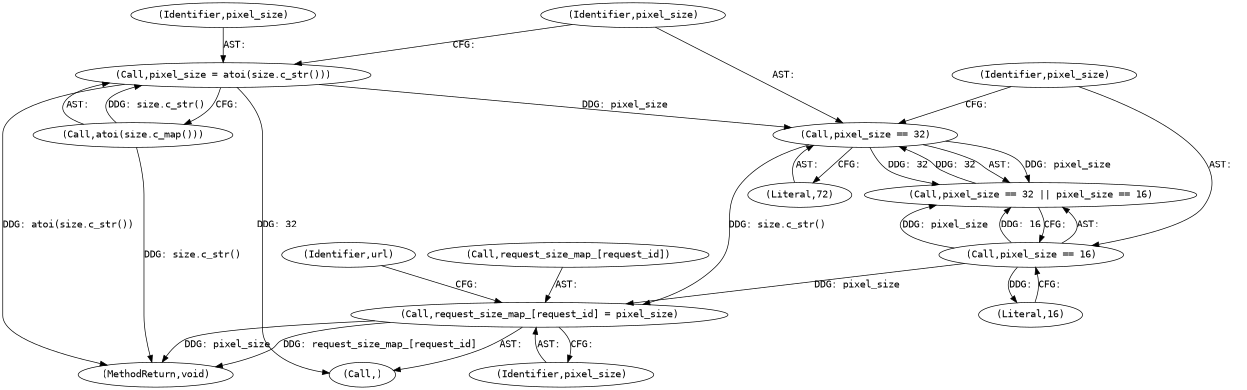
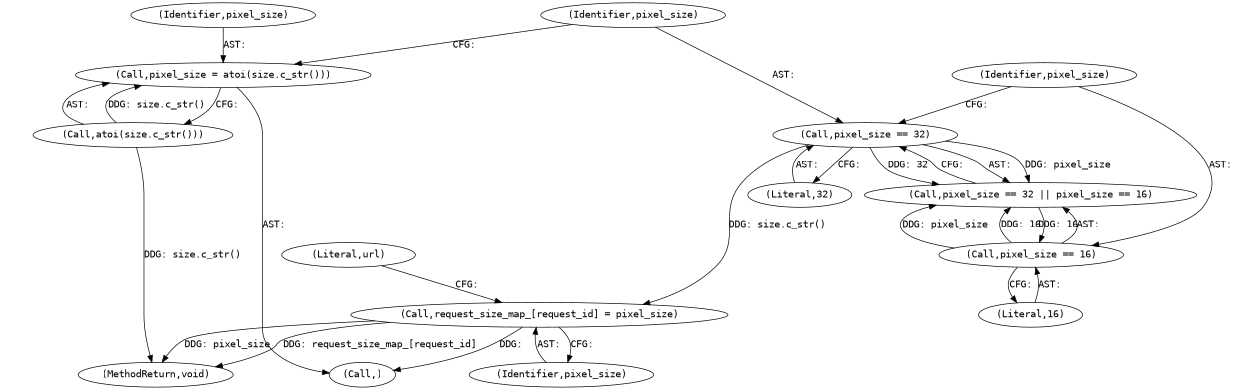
(552, 106) -> none
(133, 135) -> (133, 135)
(955, 165) -> (955, 165)
(800, 195) -> (800, 195)
(3, 212) -> none
(277, 225) -> (277, 225)
(1058, 225) -> (1058, 225)
(349, 255) -> (349, 255)
(568, 255) -> none
(799, 283) -> none
(1024, 285) -> (1024, 285)
(1053, 285) -> (1053, 285)
(514, 345) -> (514, 345)
